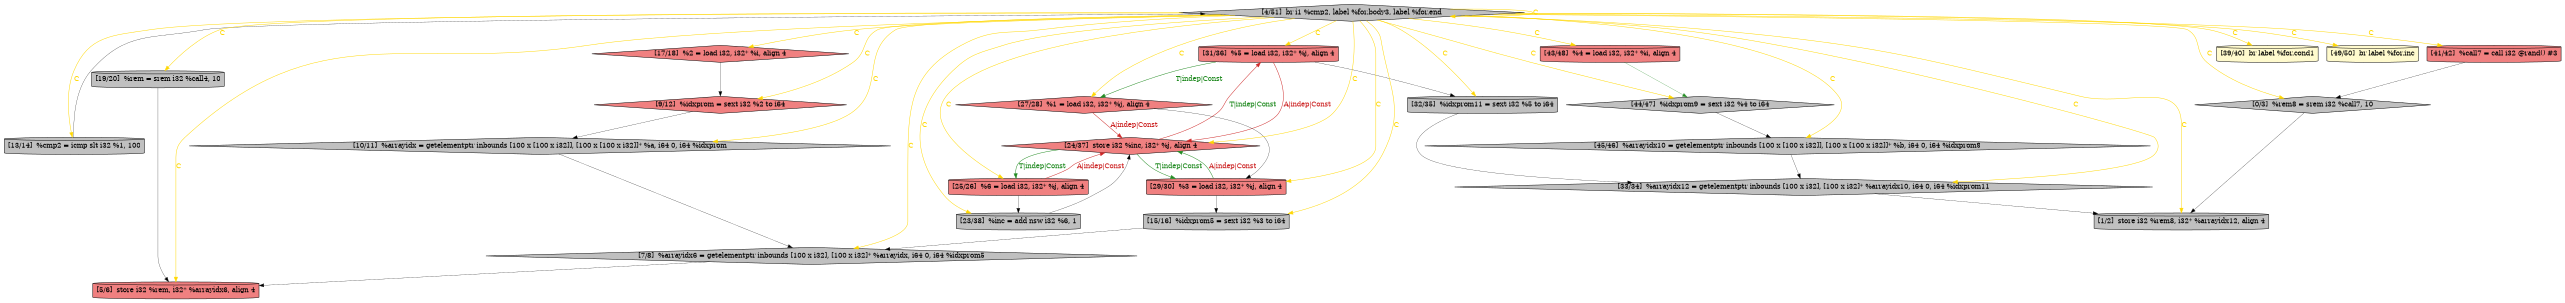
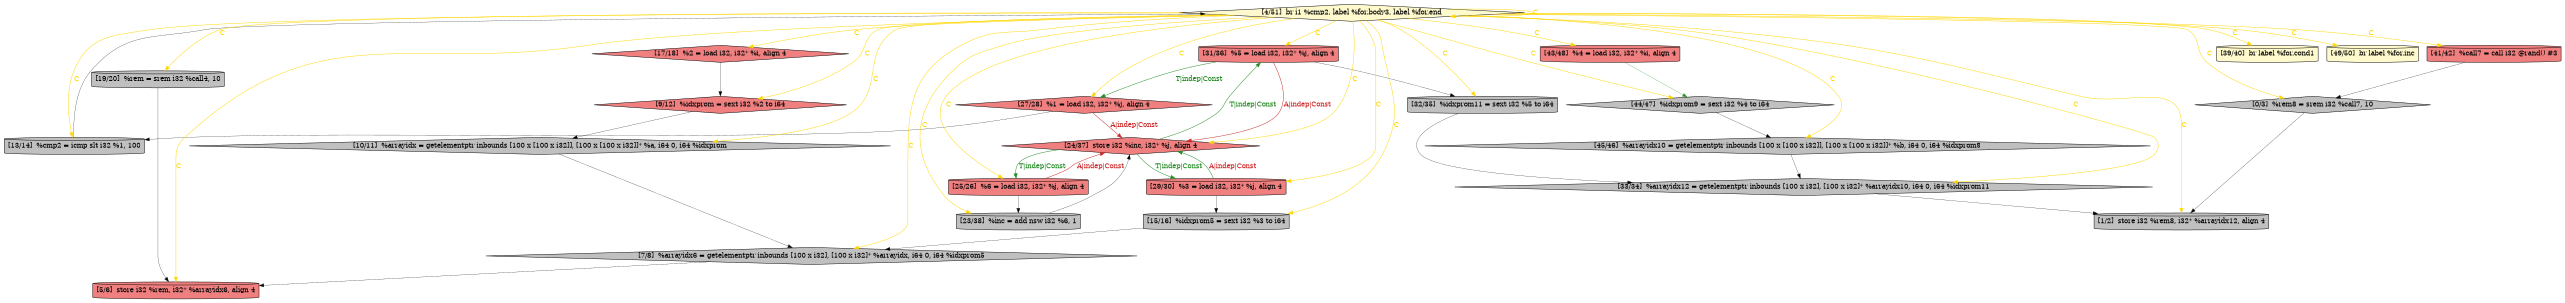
(1352, 13) -> (1352, 13)
(1216, 114) -> (1216, 114)
(1234, 122) -> (602, 136)
